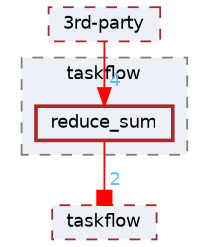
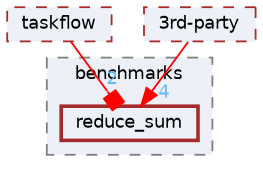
(104, 75) -> (130, 75)
(104, 166) -> (91, 69)
